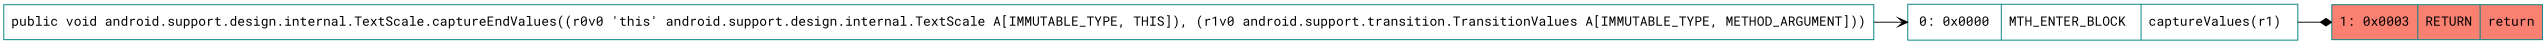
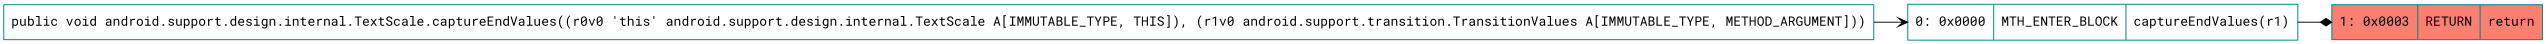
(2215, 22) -> (2212, 22)
